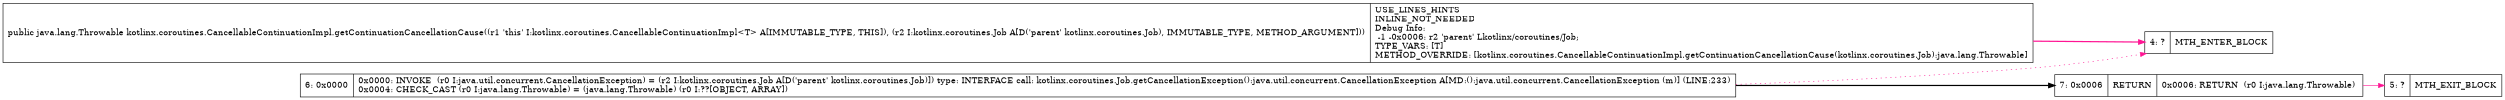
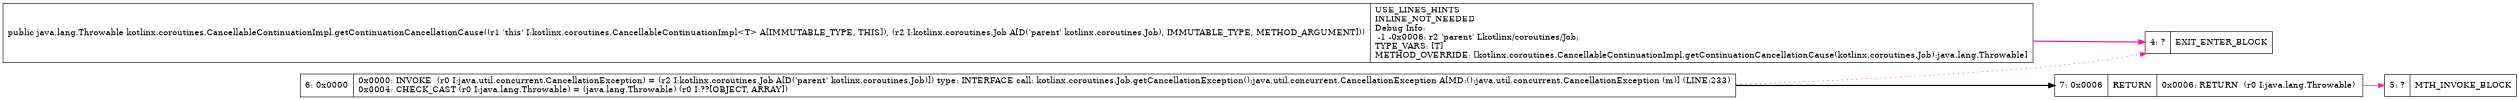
(2222, 42) -> (2222, 42)
(2456, 85) -> (2463, 85)
